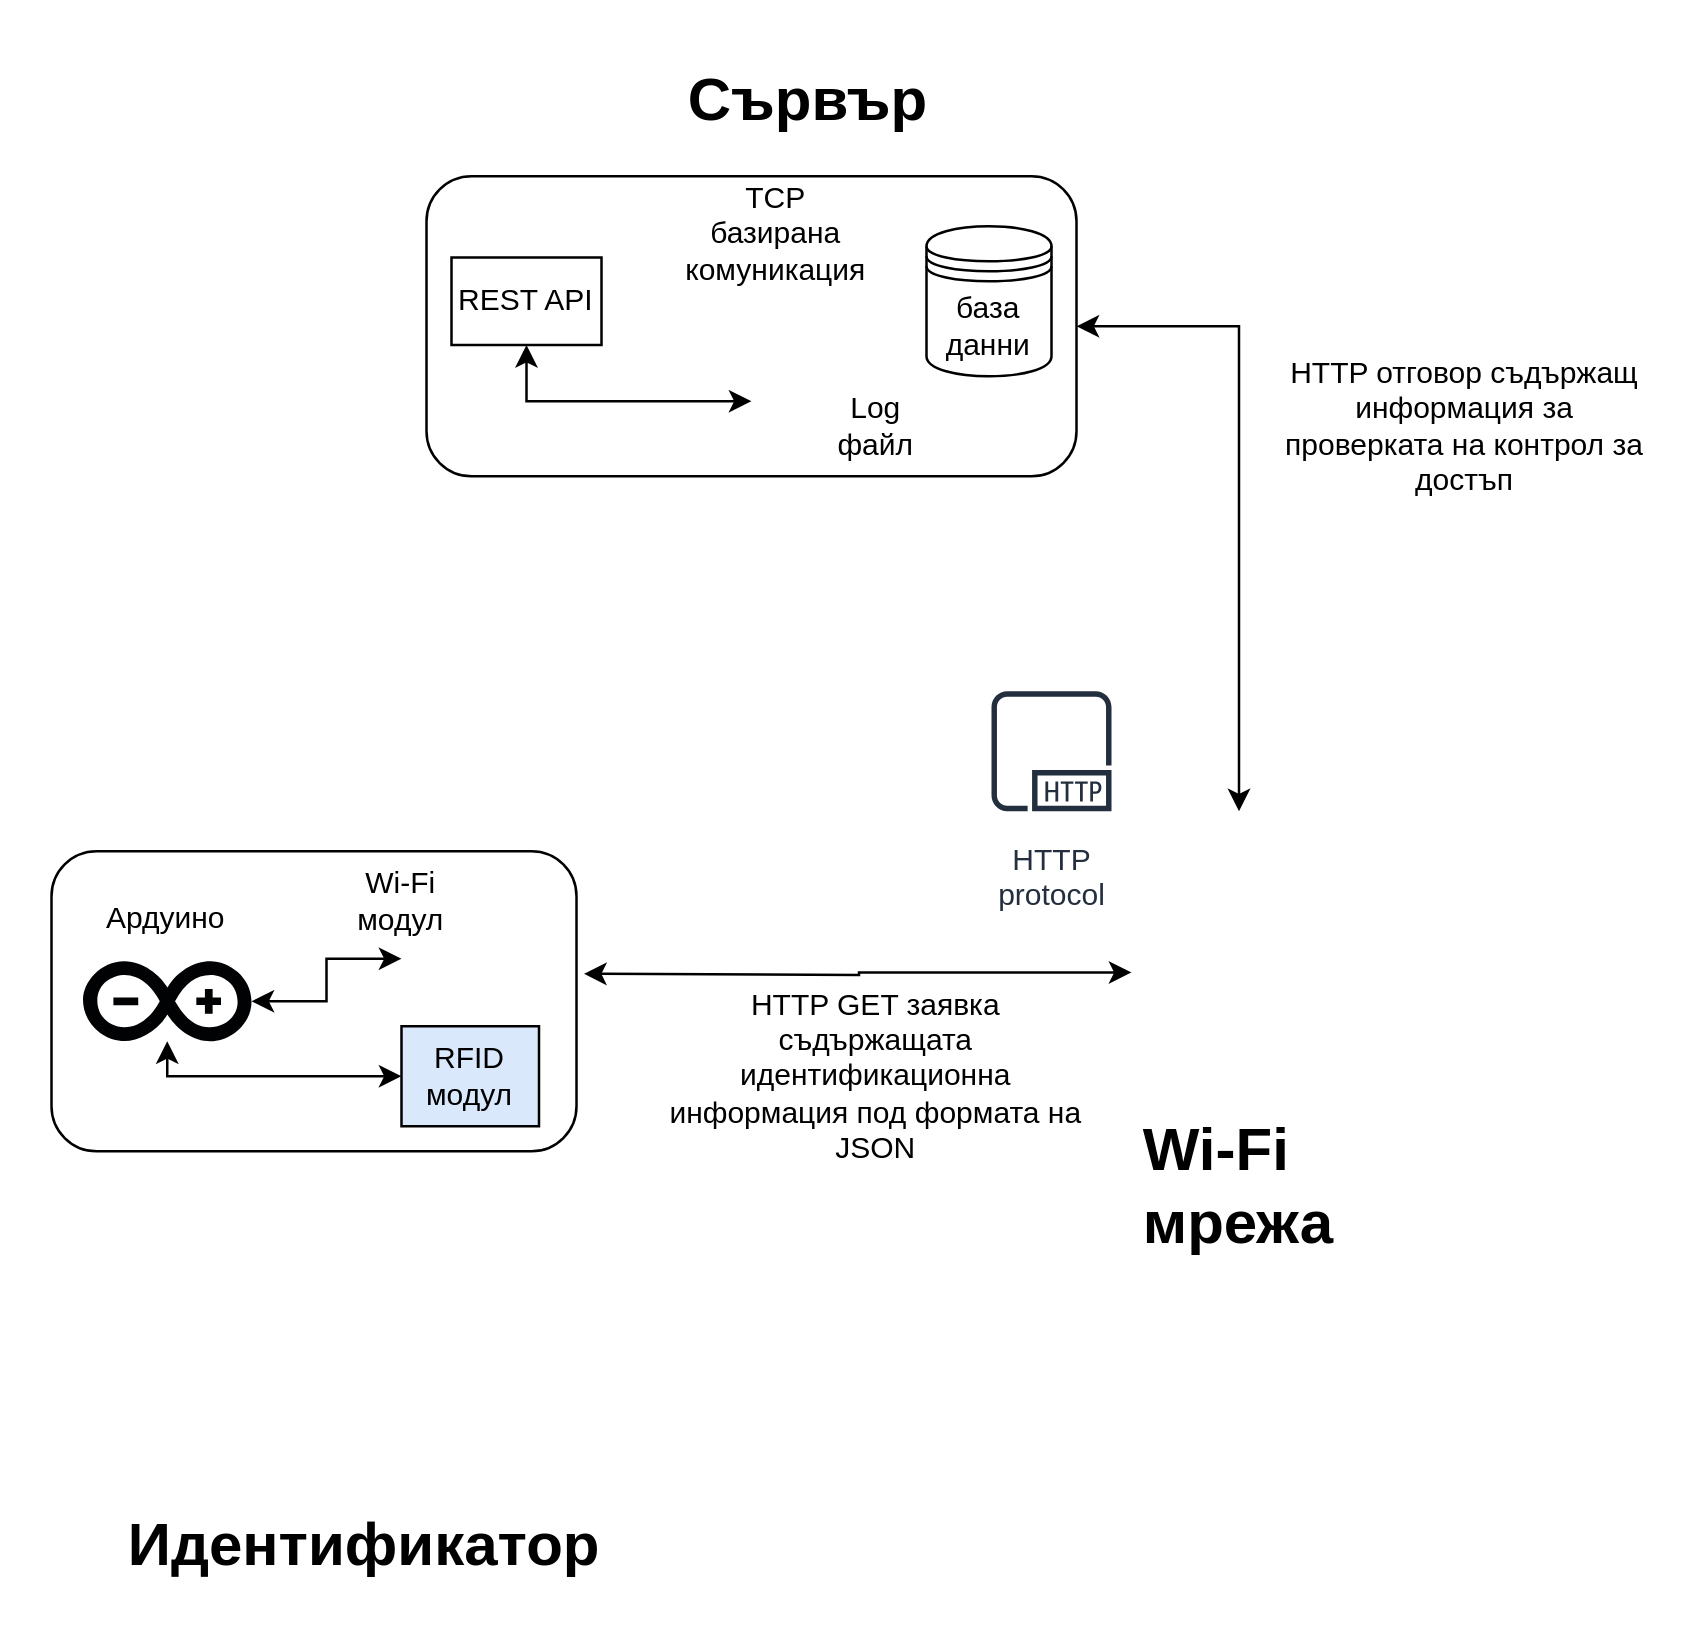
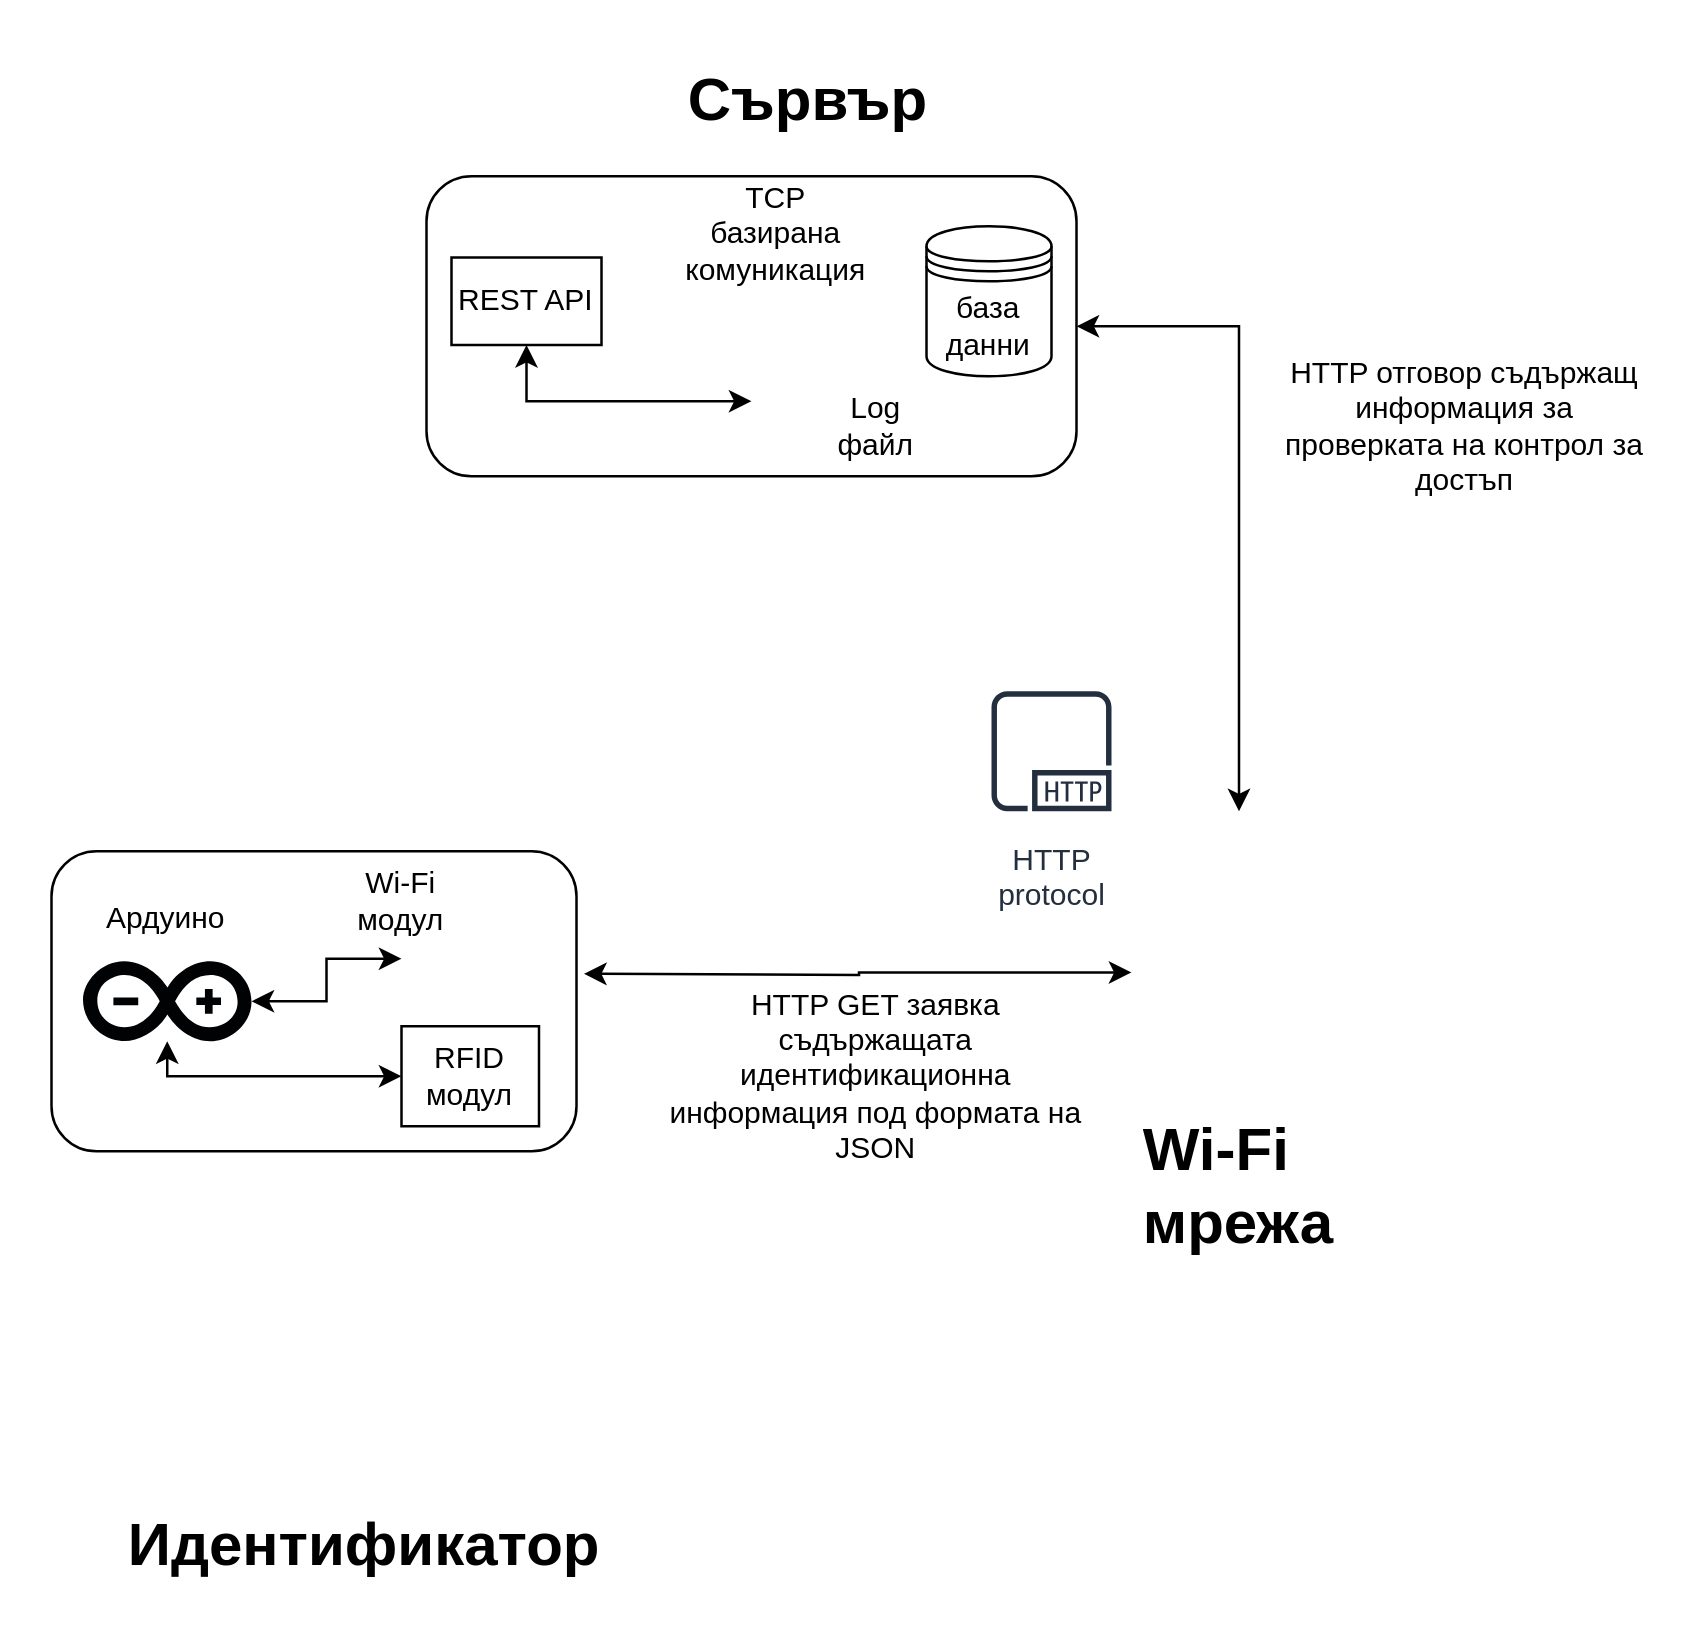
(470, 1076) -> (470, 1076)
